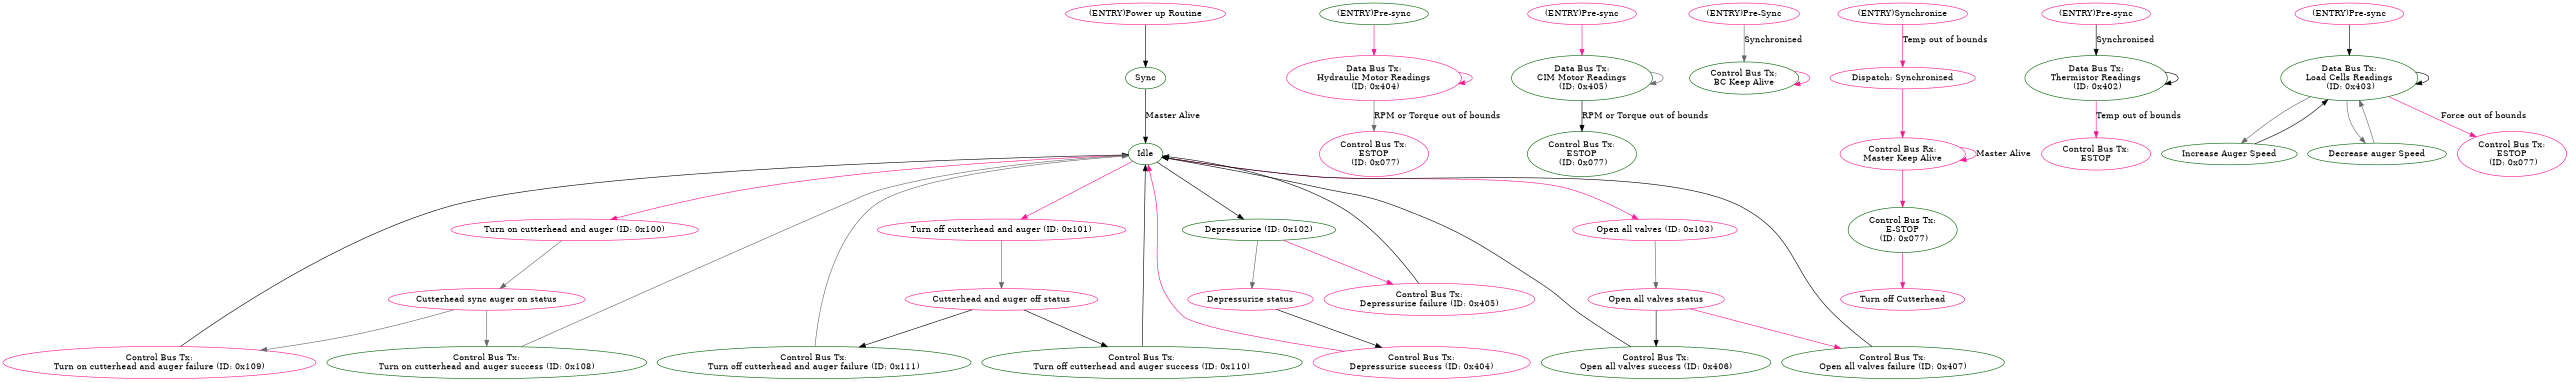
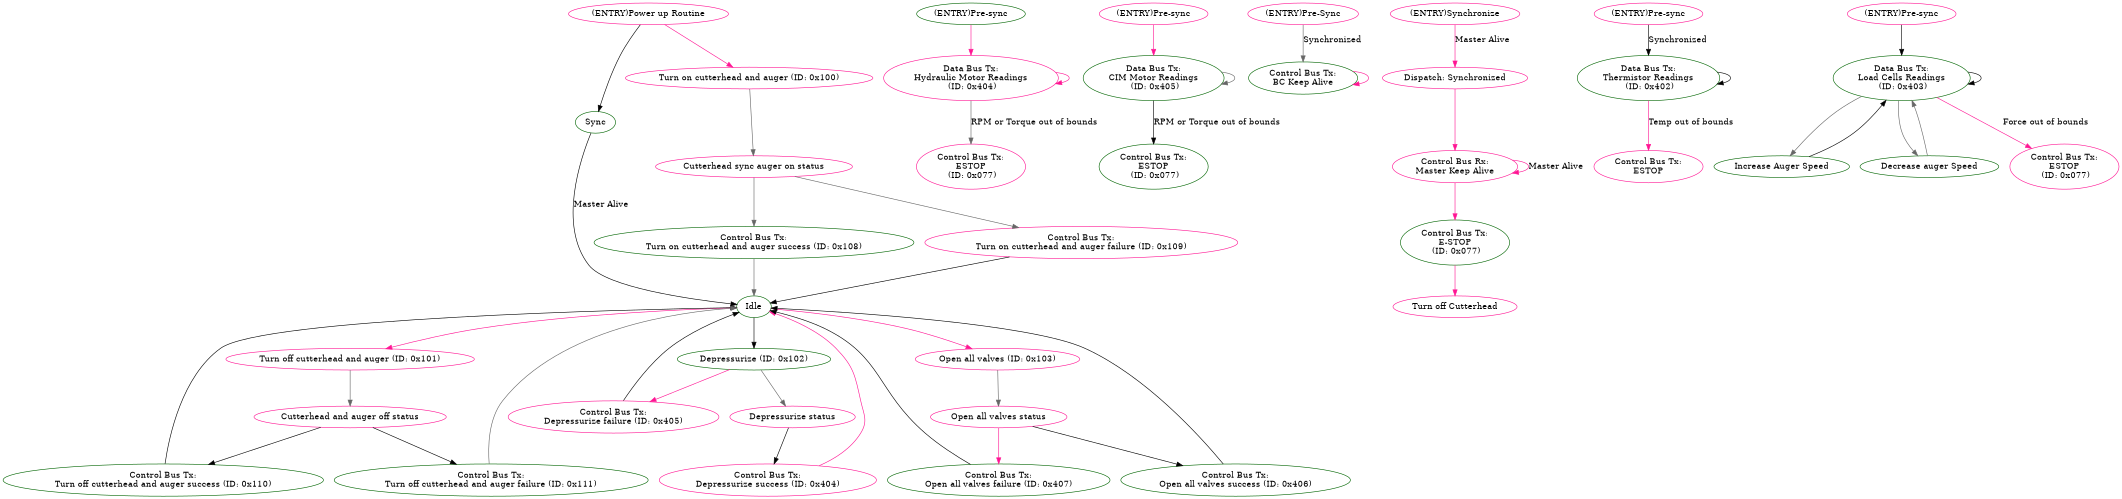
(1945, 40) -> (1482, 40)
(871, 173) -> (696, 44)
